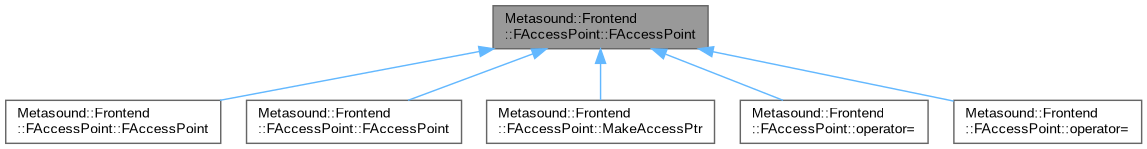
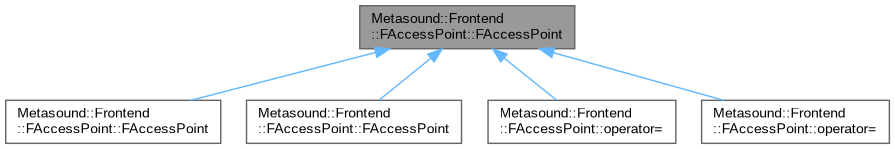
(601, 122) -> none
